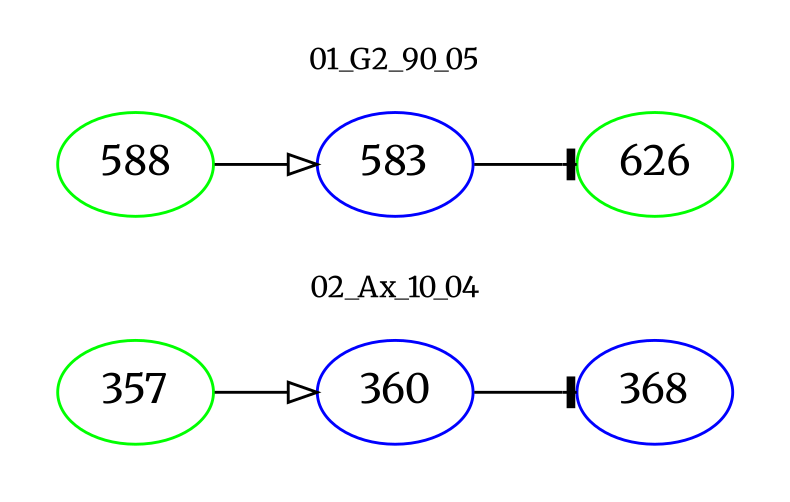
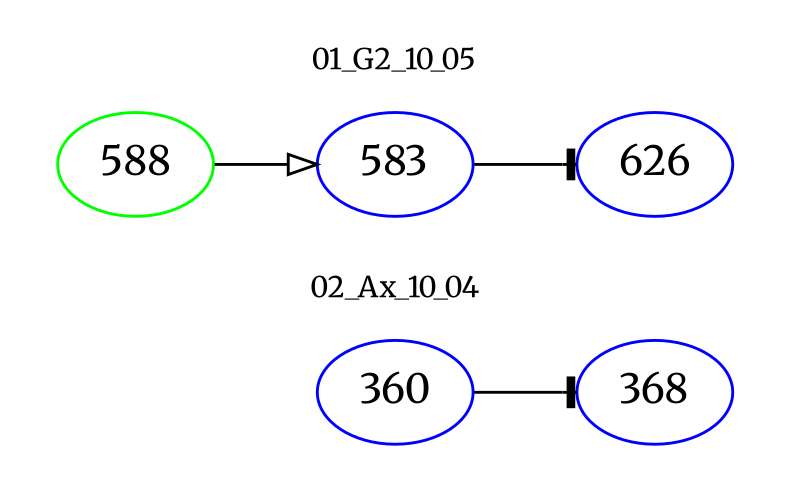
(395, 62) -> (395, 62)
(655, 164) -> (655, 164)
(136, 392) -> none
